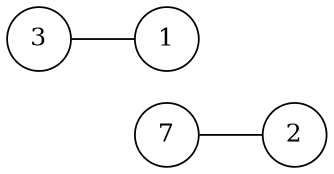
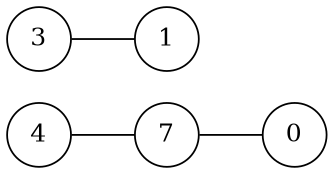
none -> (39, 135)
(295, 135) -> (295, 135)
